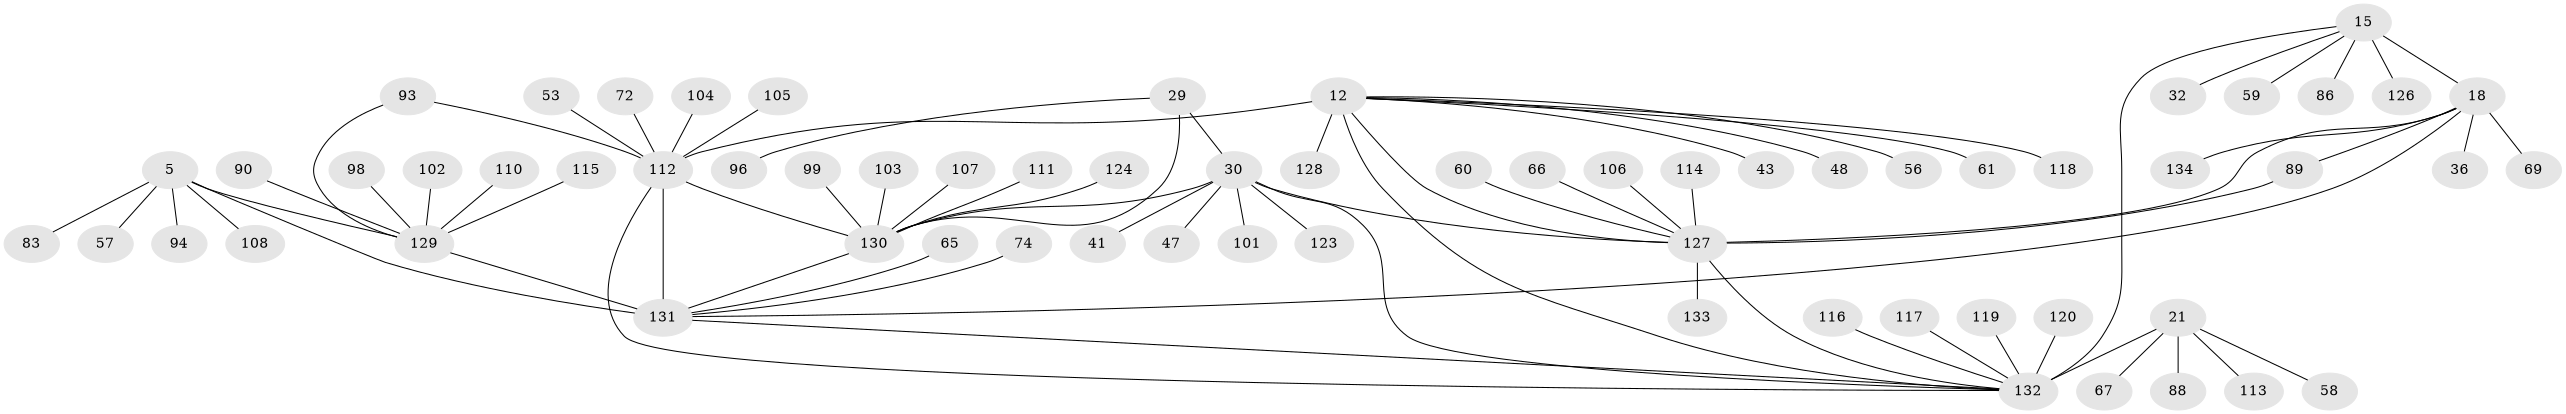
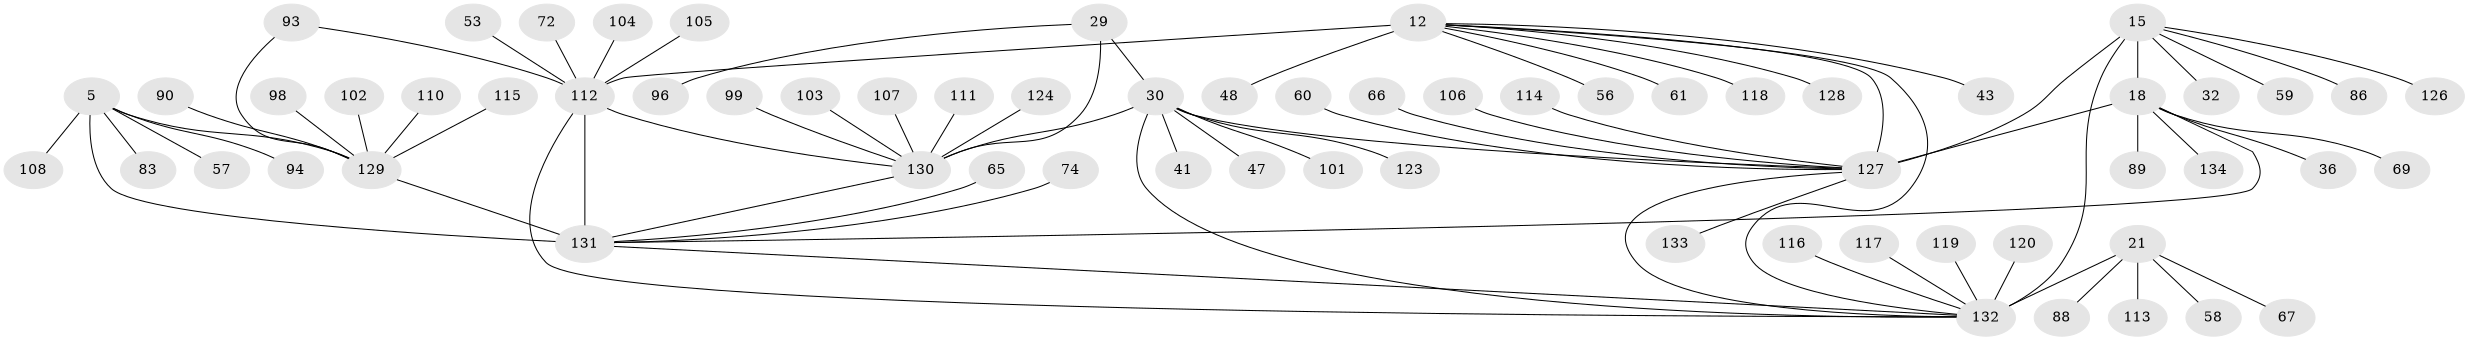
(2002, 229) -> (2019, 117)
